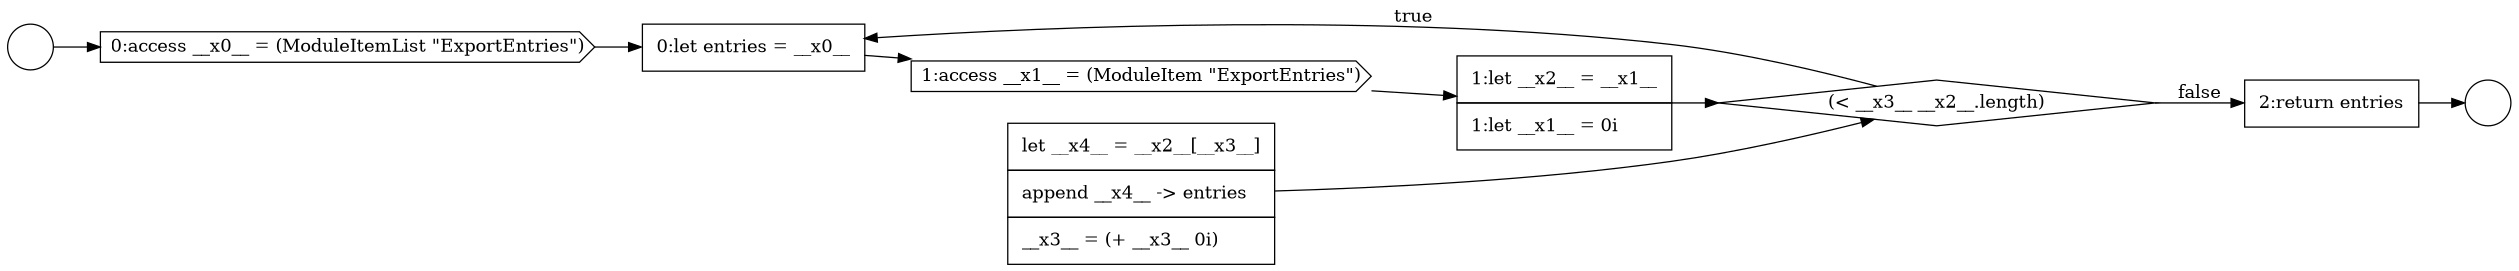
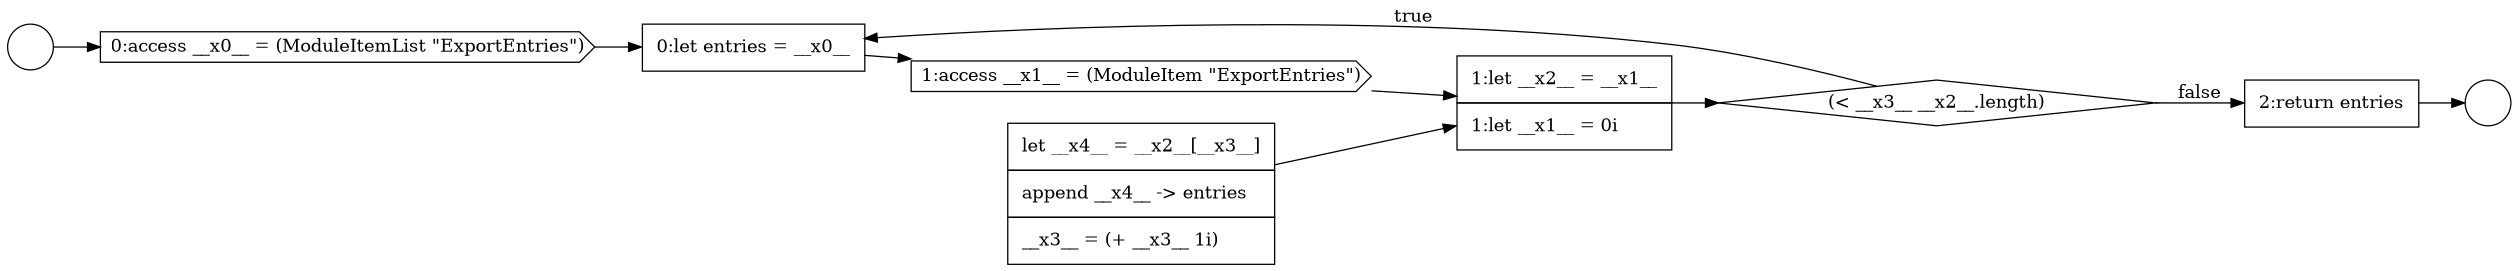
(1570, 173) -> (1359, 147)
(1120, 240) -> (1120, 240)
